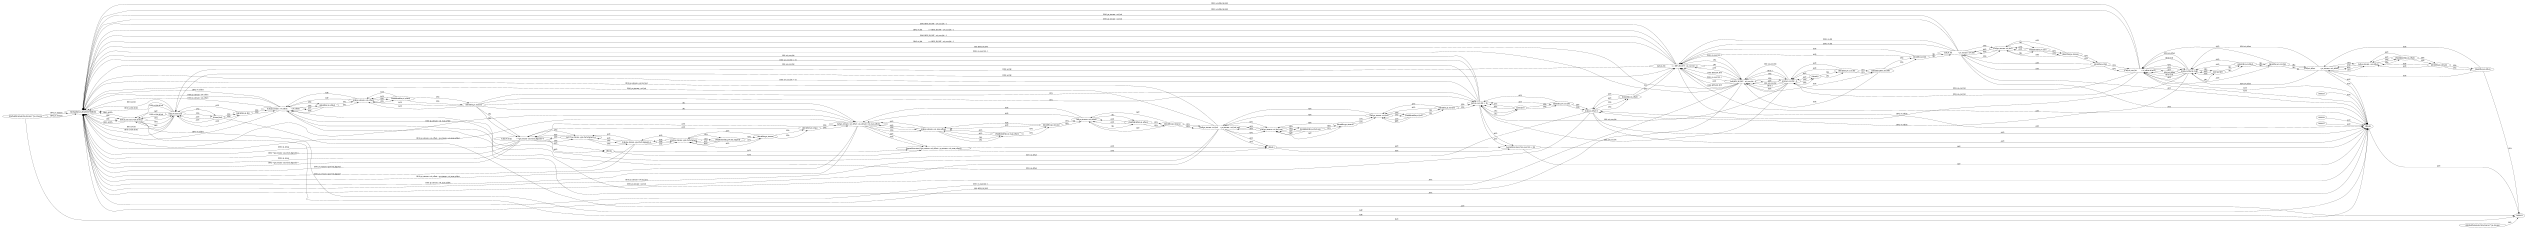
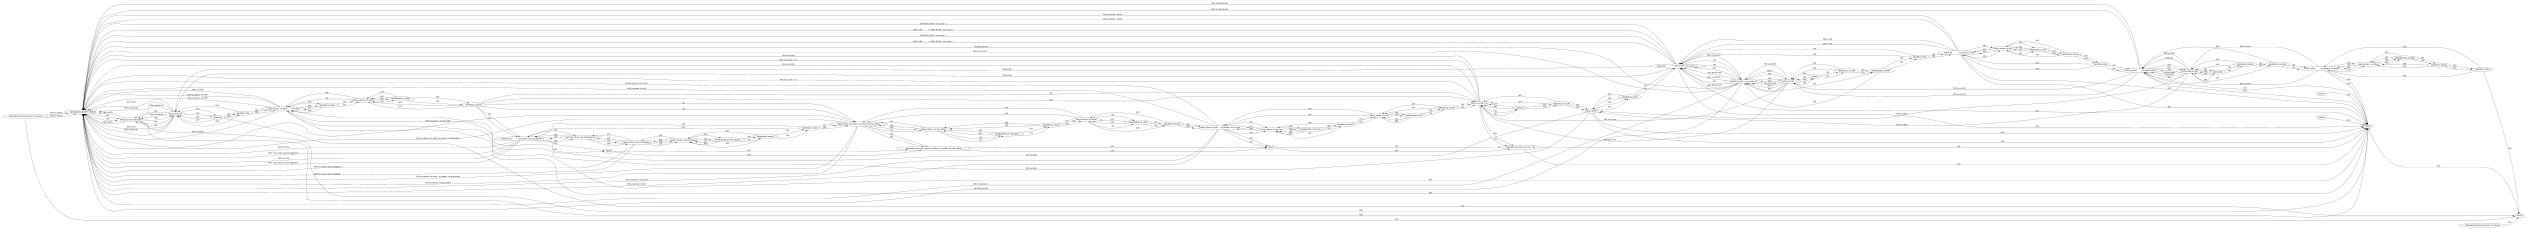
(2321, 124) -> none
